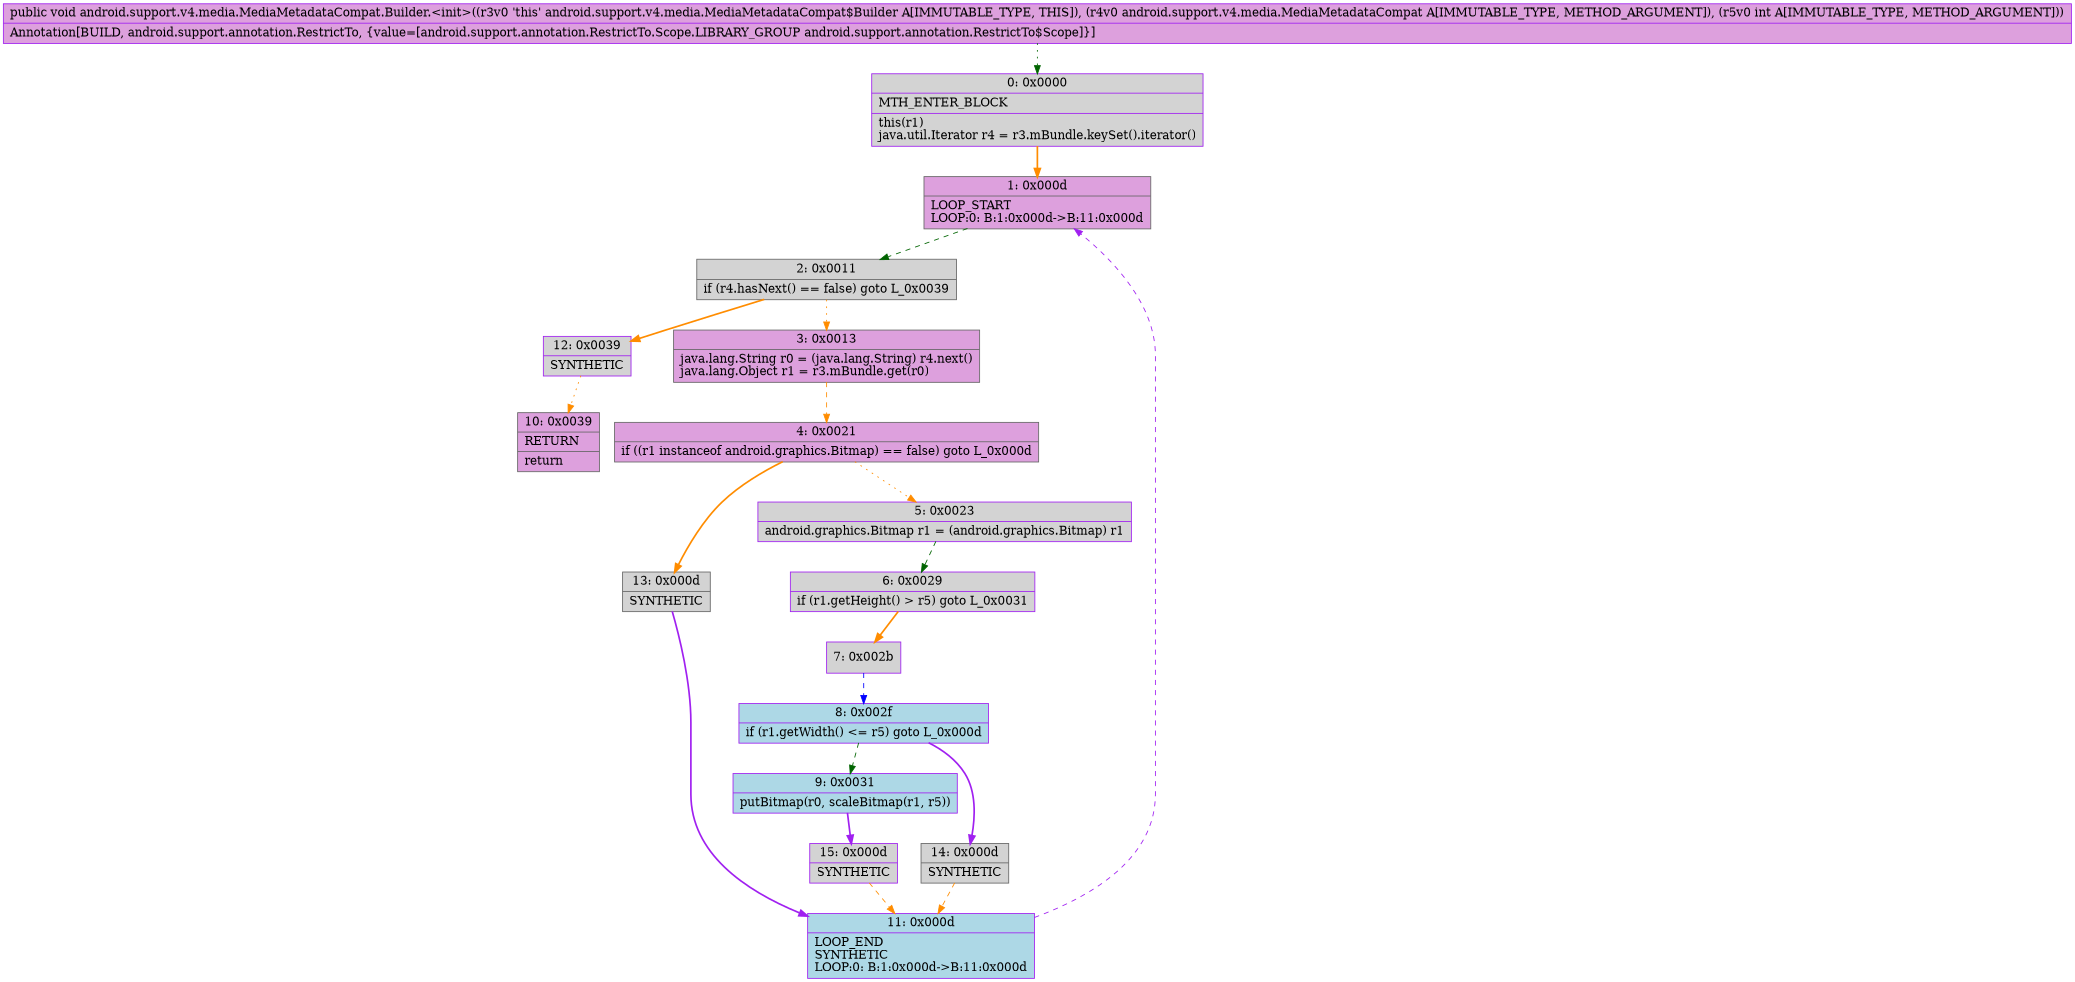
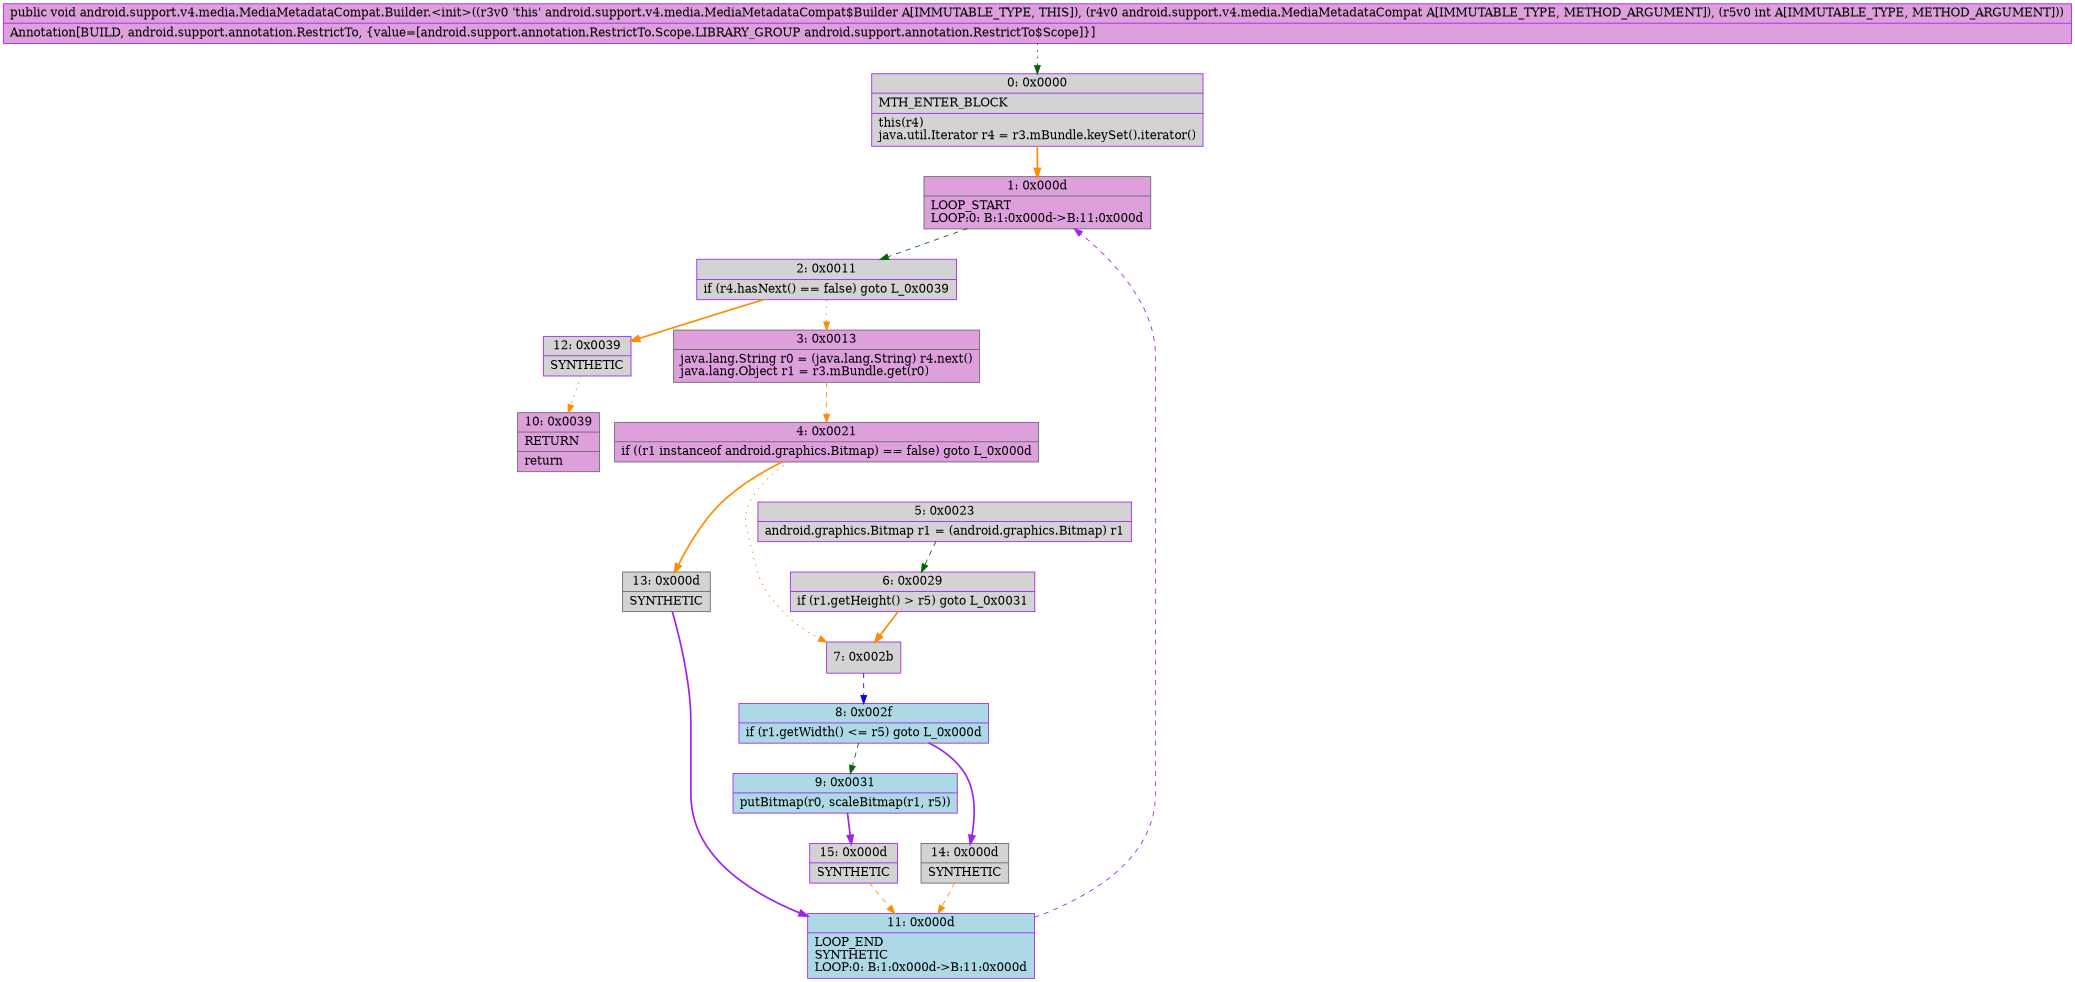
(901, 123) -> (901, 123)
(827, 279) -> (827, 279)
(882, 480) -> (753, 555)
